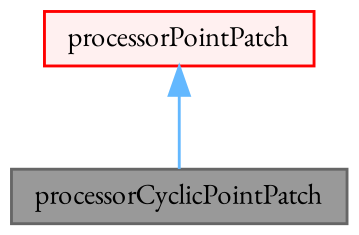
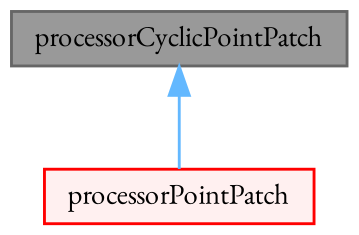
(179, 132) -> (179, 132)
